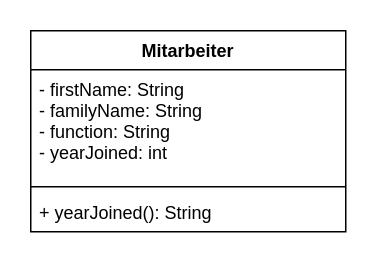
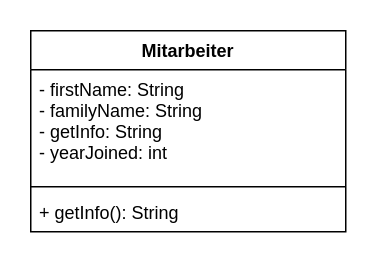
(123, 90) -> (123, 90)
(138, 213) -> (125, 213)
